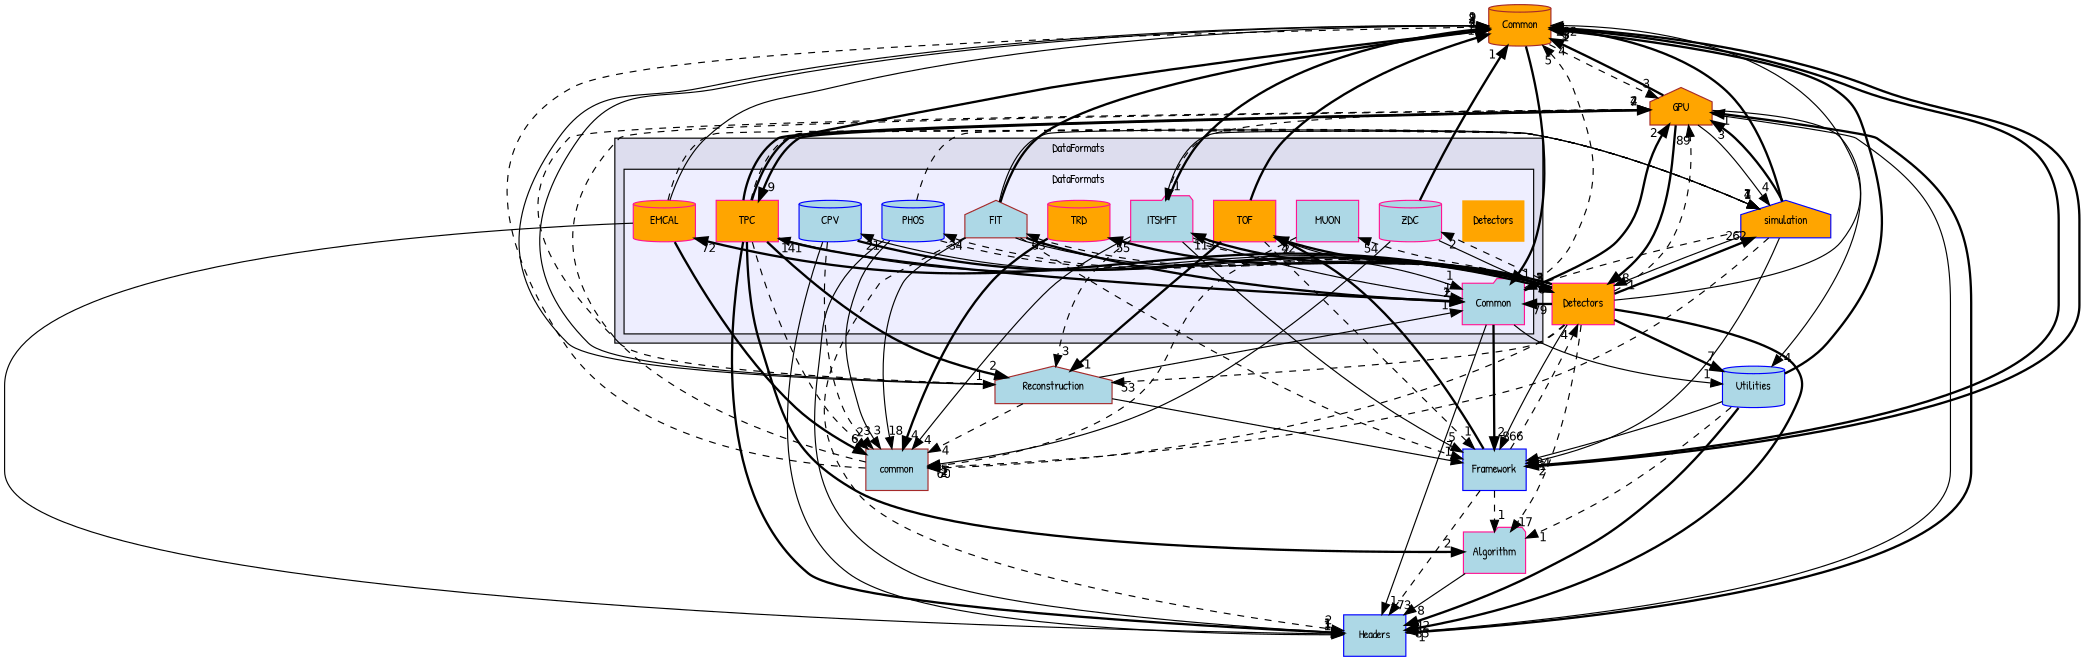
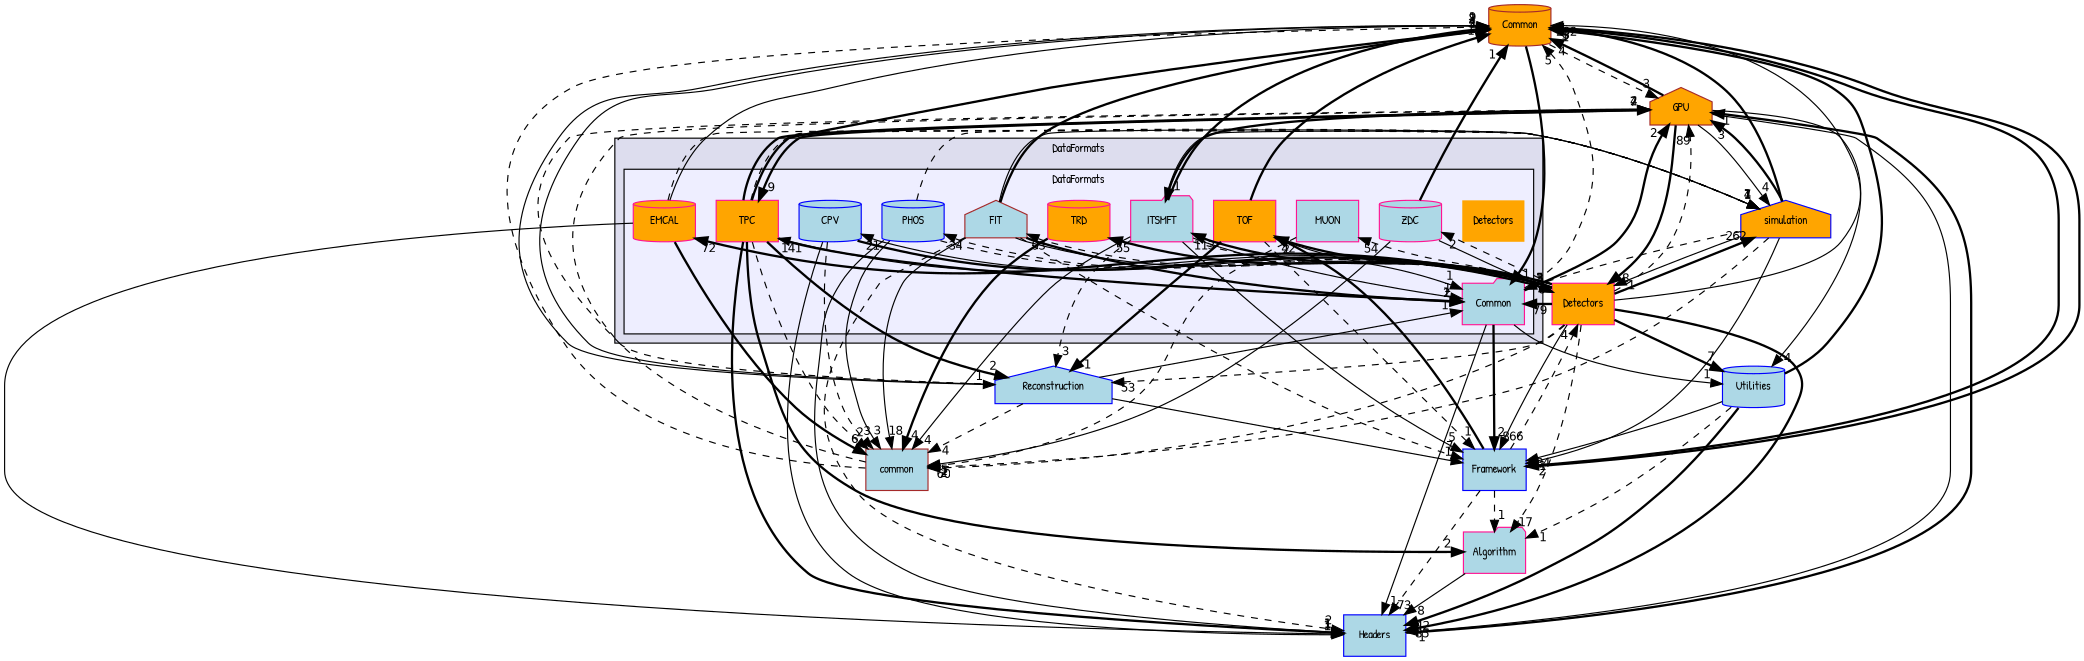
(1394, 115) -> (1394, 115)
(1054, 387) -> (1054, 387)
